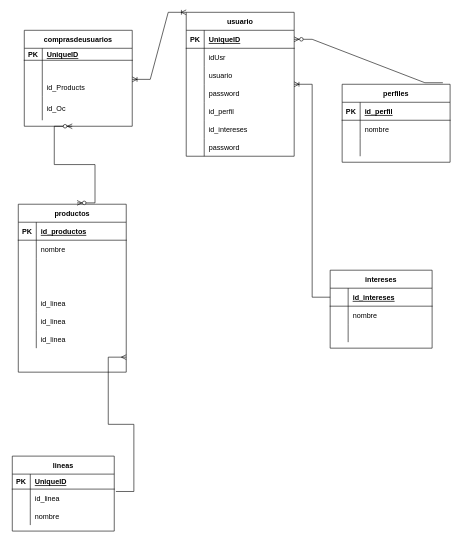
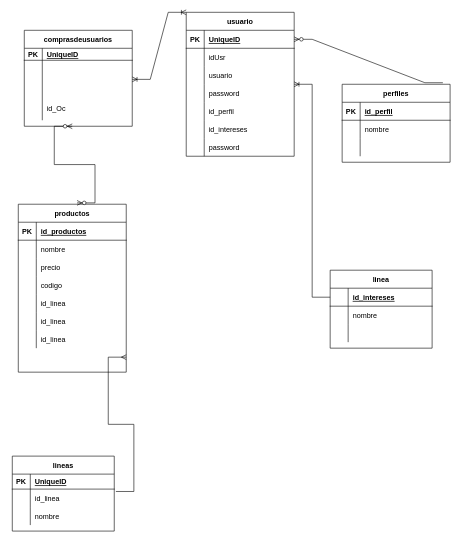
(87, 87) -> none
none -> (81, 267)
(381, 280) -> (381, 280)
none -> (81, 285)
